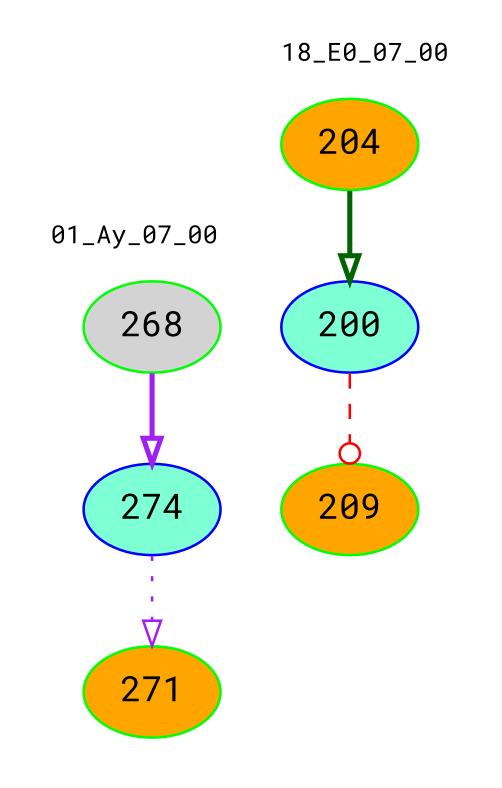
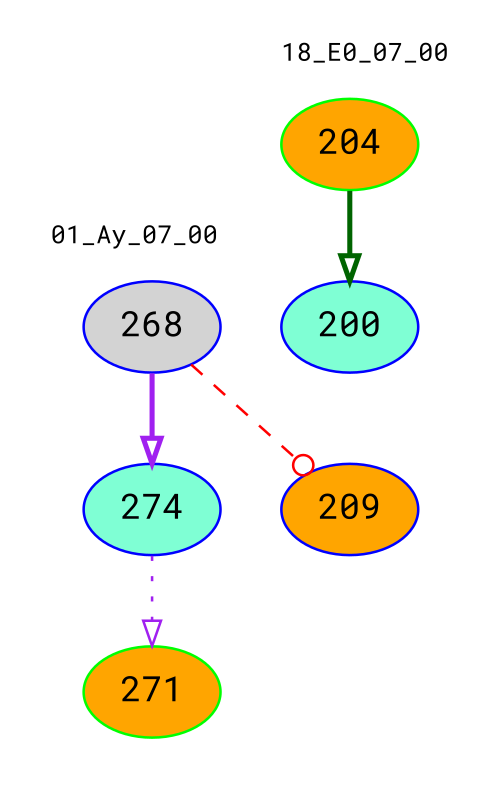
(152, 327) -> (152, 327)
(350, 408) -> (225, 395)
(350, 509) -> (350, 509)
